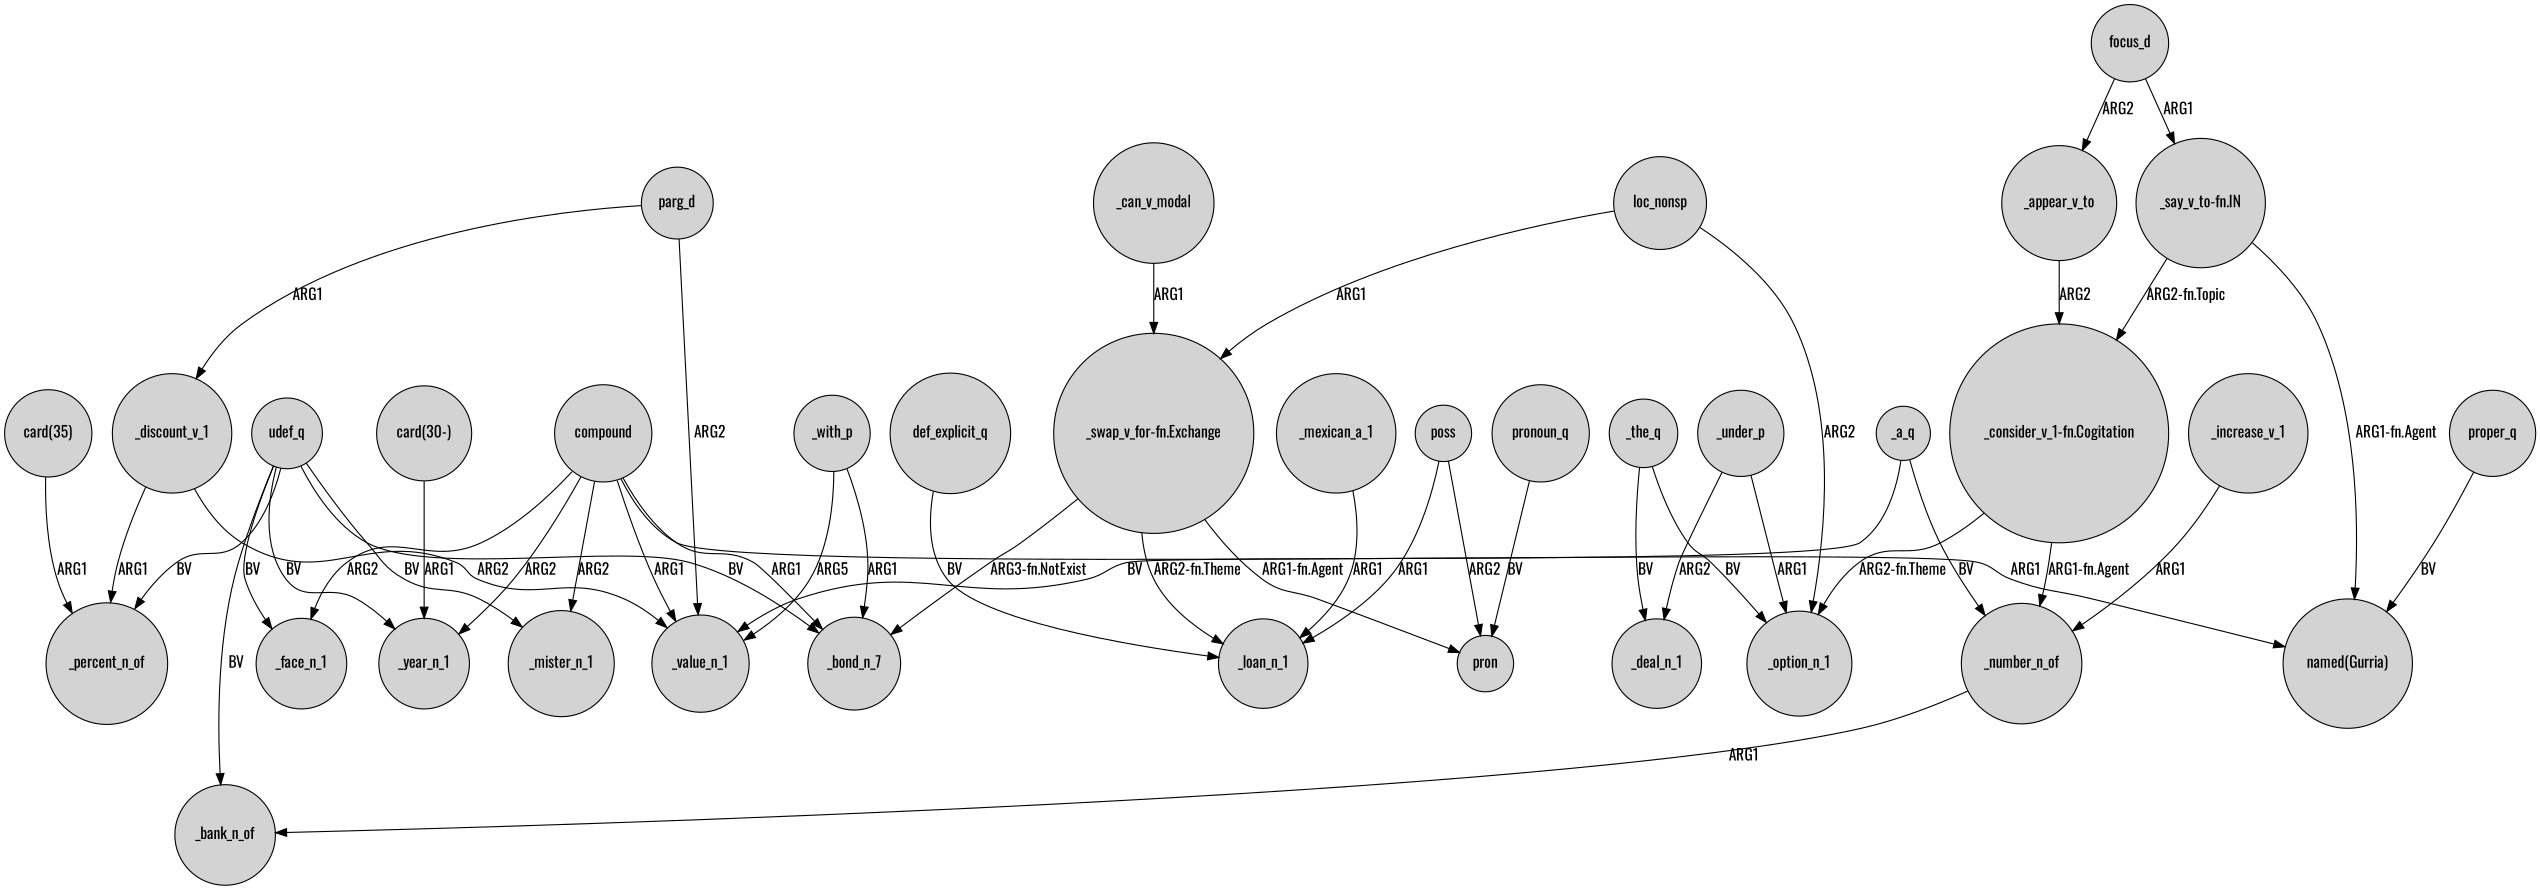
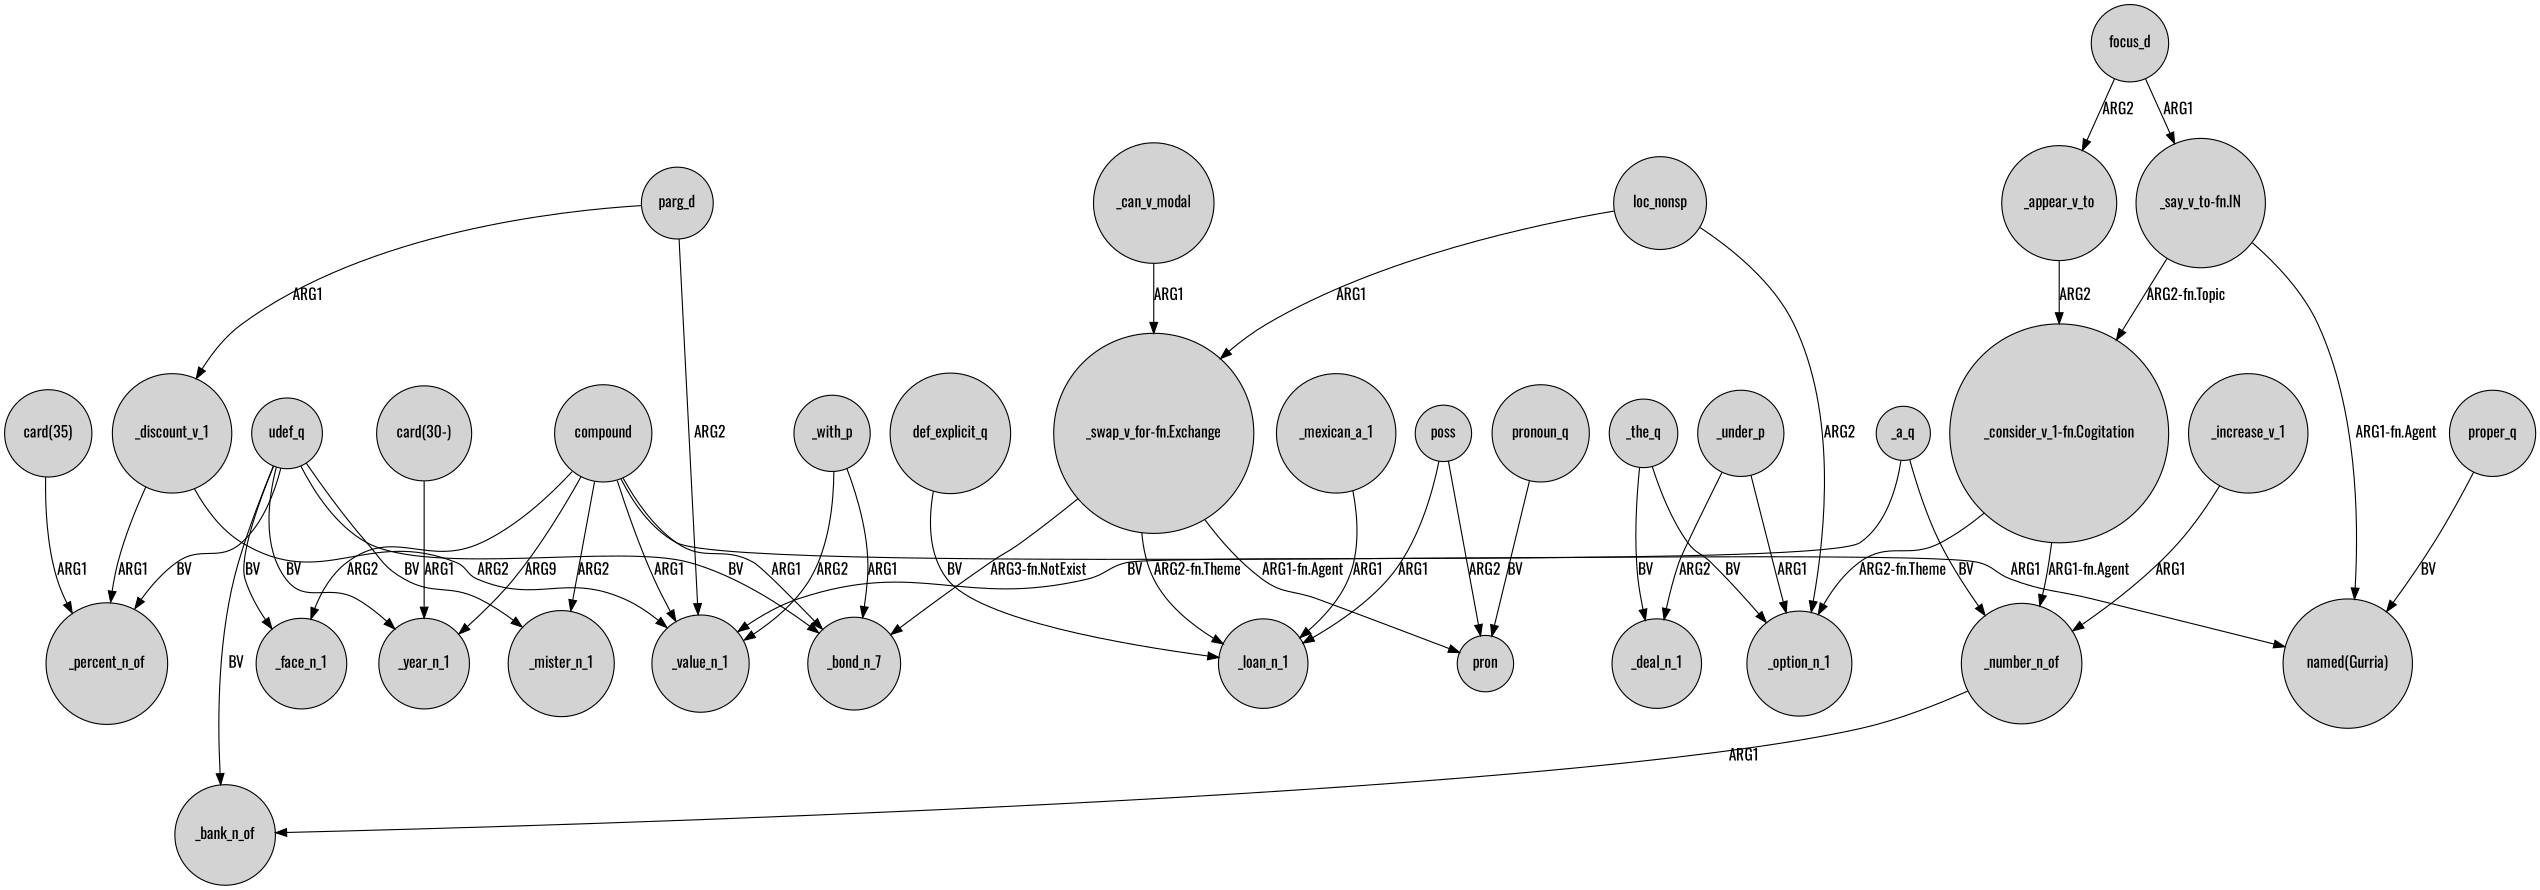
(541, 571) -> (541, 571)
(833, 571) -> (833, 571)
